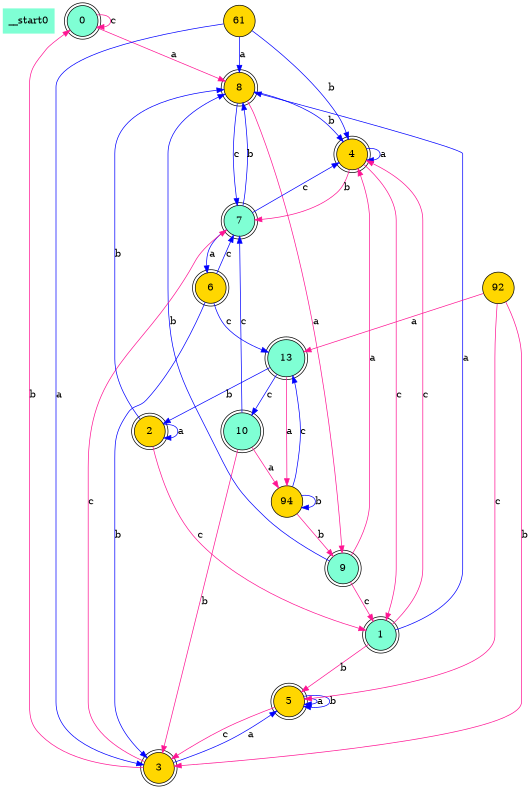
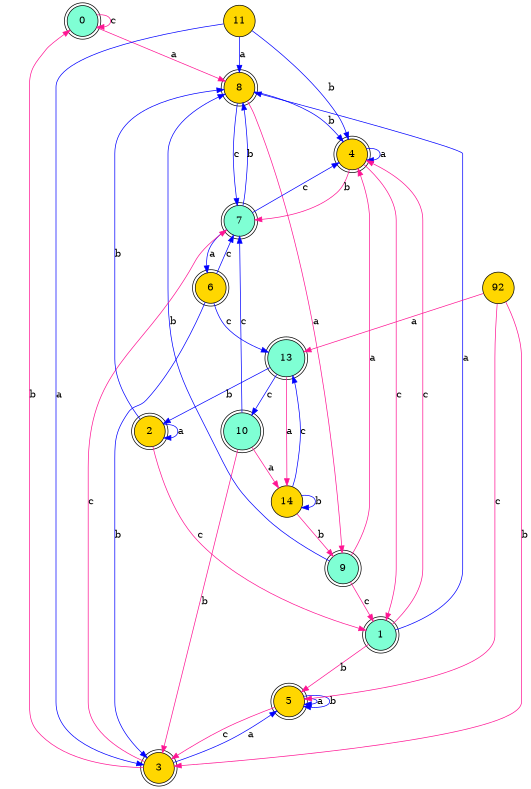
(29, 21) -> none
(239, 21) -> (239, 21)
(287, 502) -> (287, 502)
